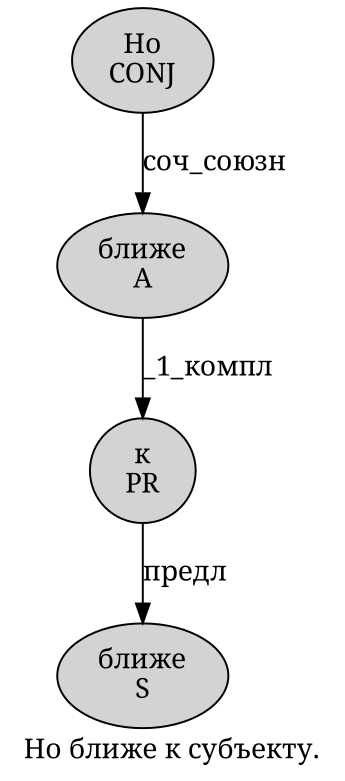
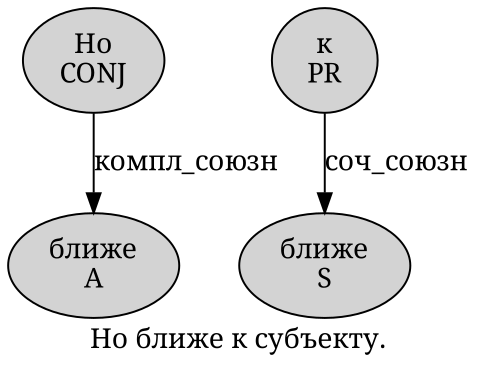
(215, 163) -> (187, 163)
(143, 358) -> none
(185, 573) -> (397, 163)
